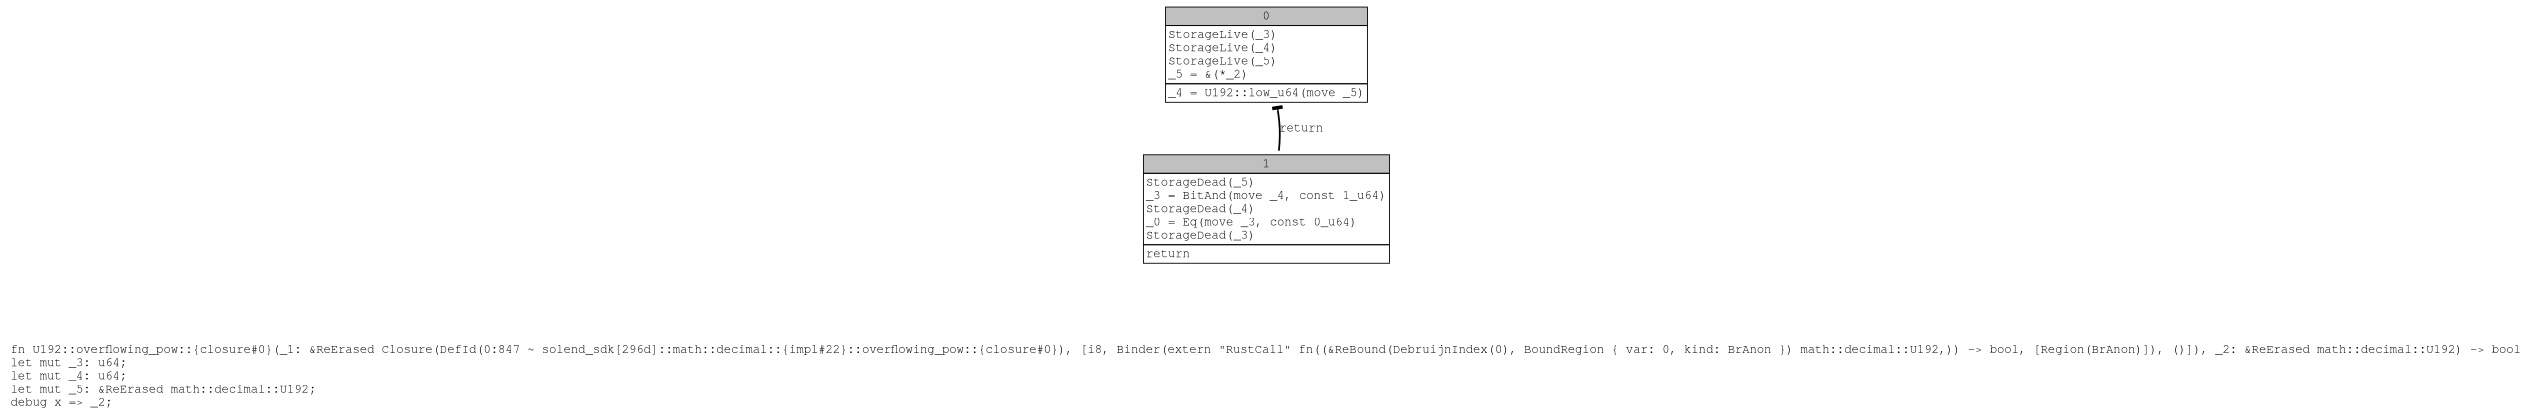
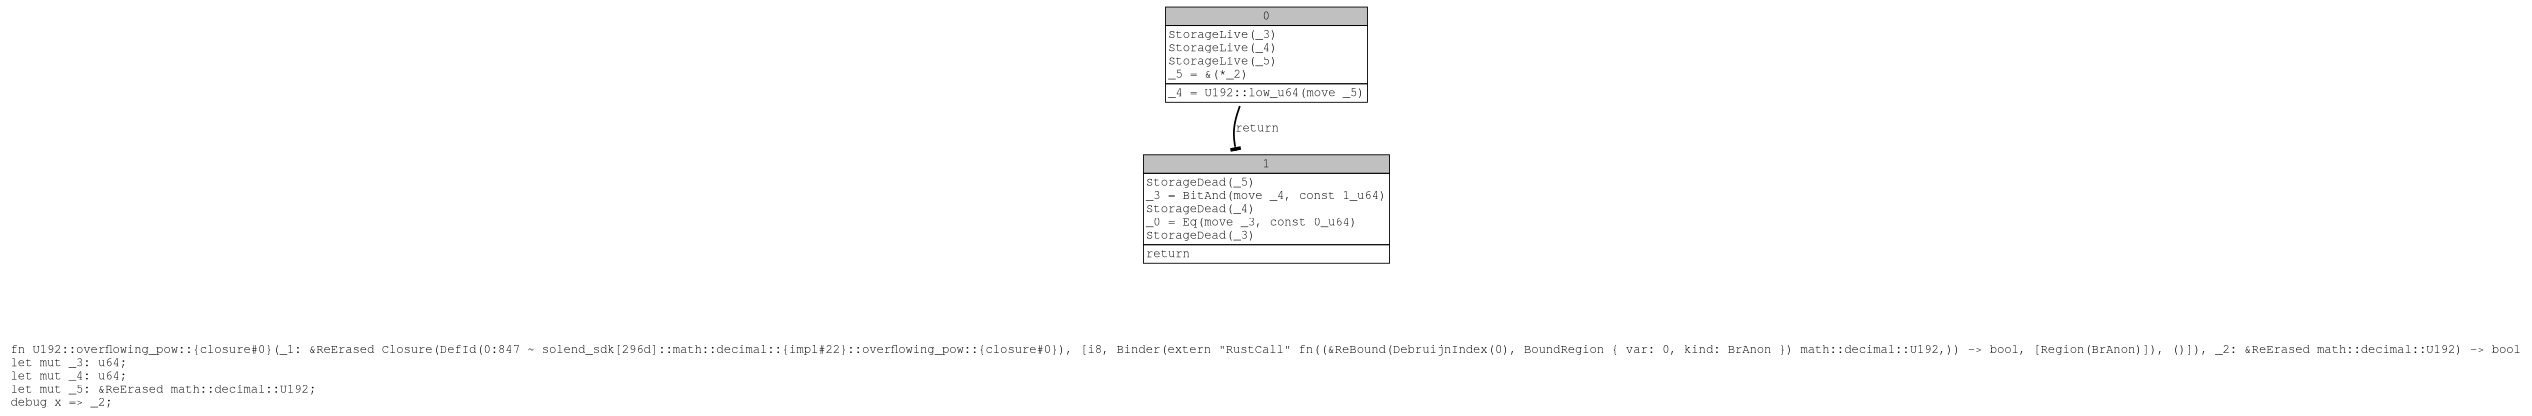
(1280, 131) -> (1234, 126)
